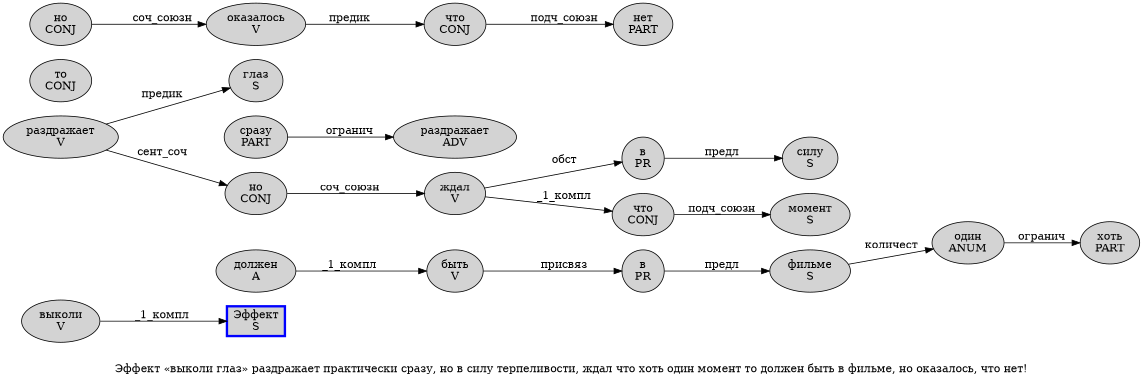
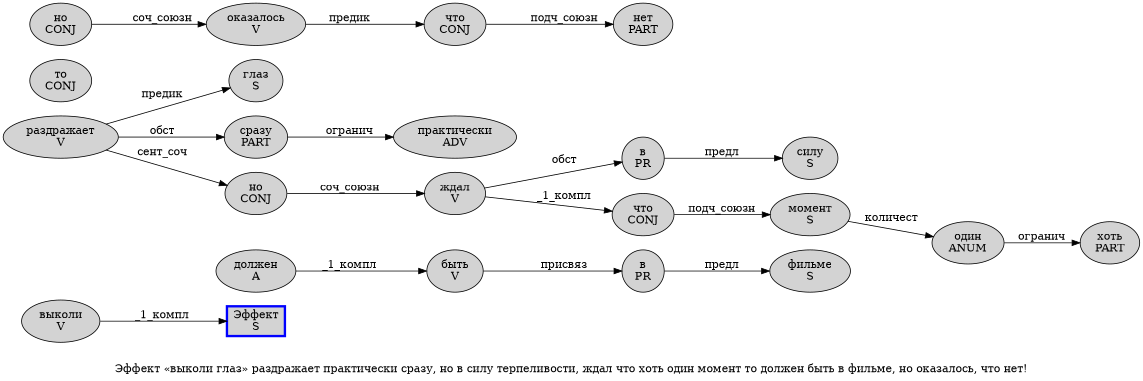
none -> (167, 137)
(455, 137) -> (455, 137)
(887, 257) -> (887, 228)
